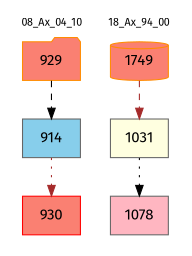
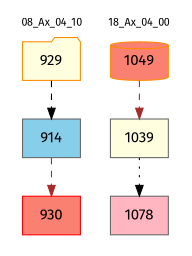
(139, 23) -> (139, 23)
(51, 61) -> (51, 61)
(139, 61) -> (139, 61)
(139, 138) -> (139, 138)
(51, 172) -> (51, 172)
